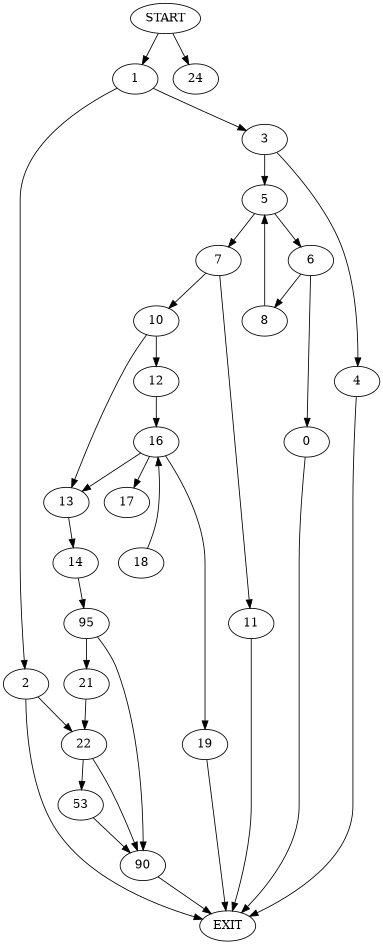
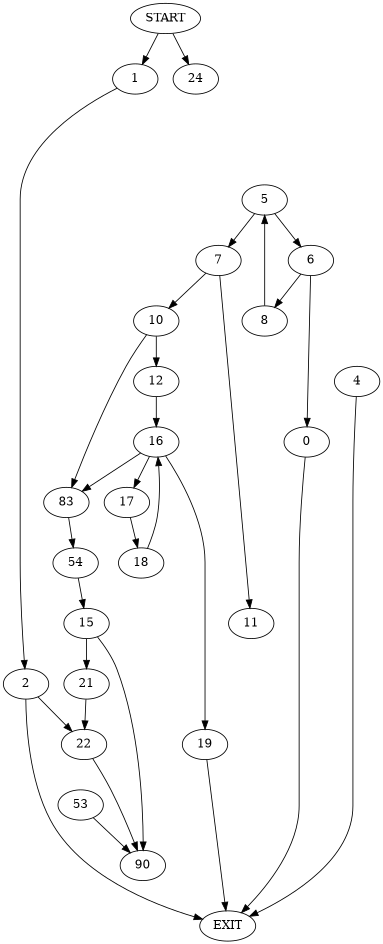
(265, 139) -> none
(66, 502) -> (66, 502)
none -> (133, 528)
(76, 563) -> (76, 563)
(87, 623) -> (87, 623)
(83, 771) -> none
(251, 771) -> none
(181, 893) -> none
